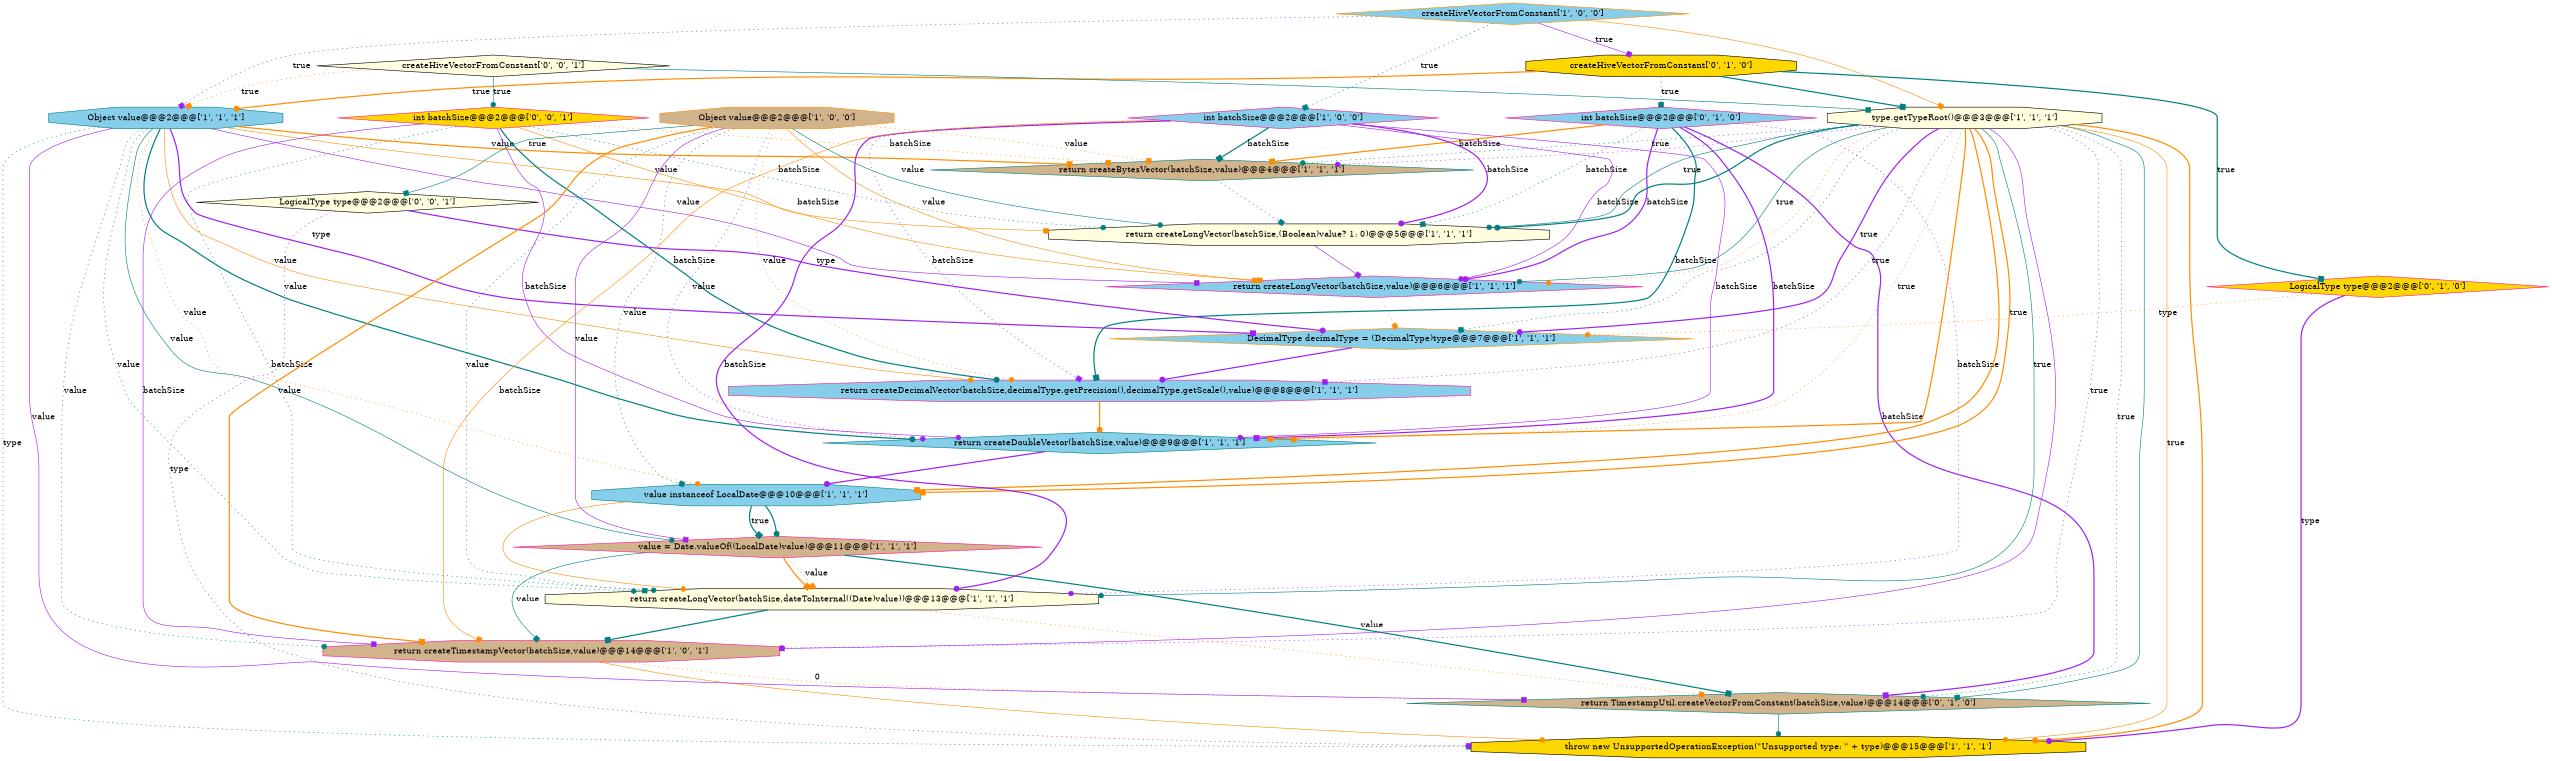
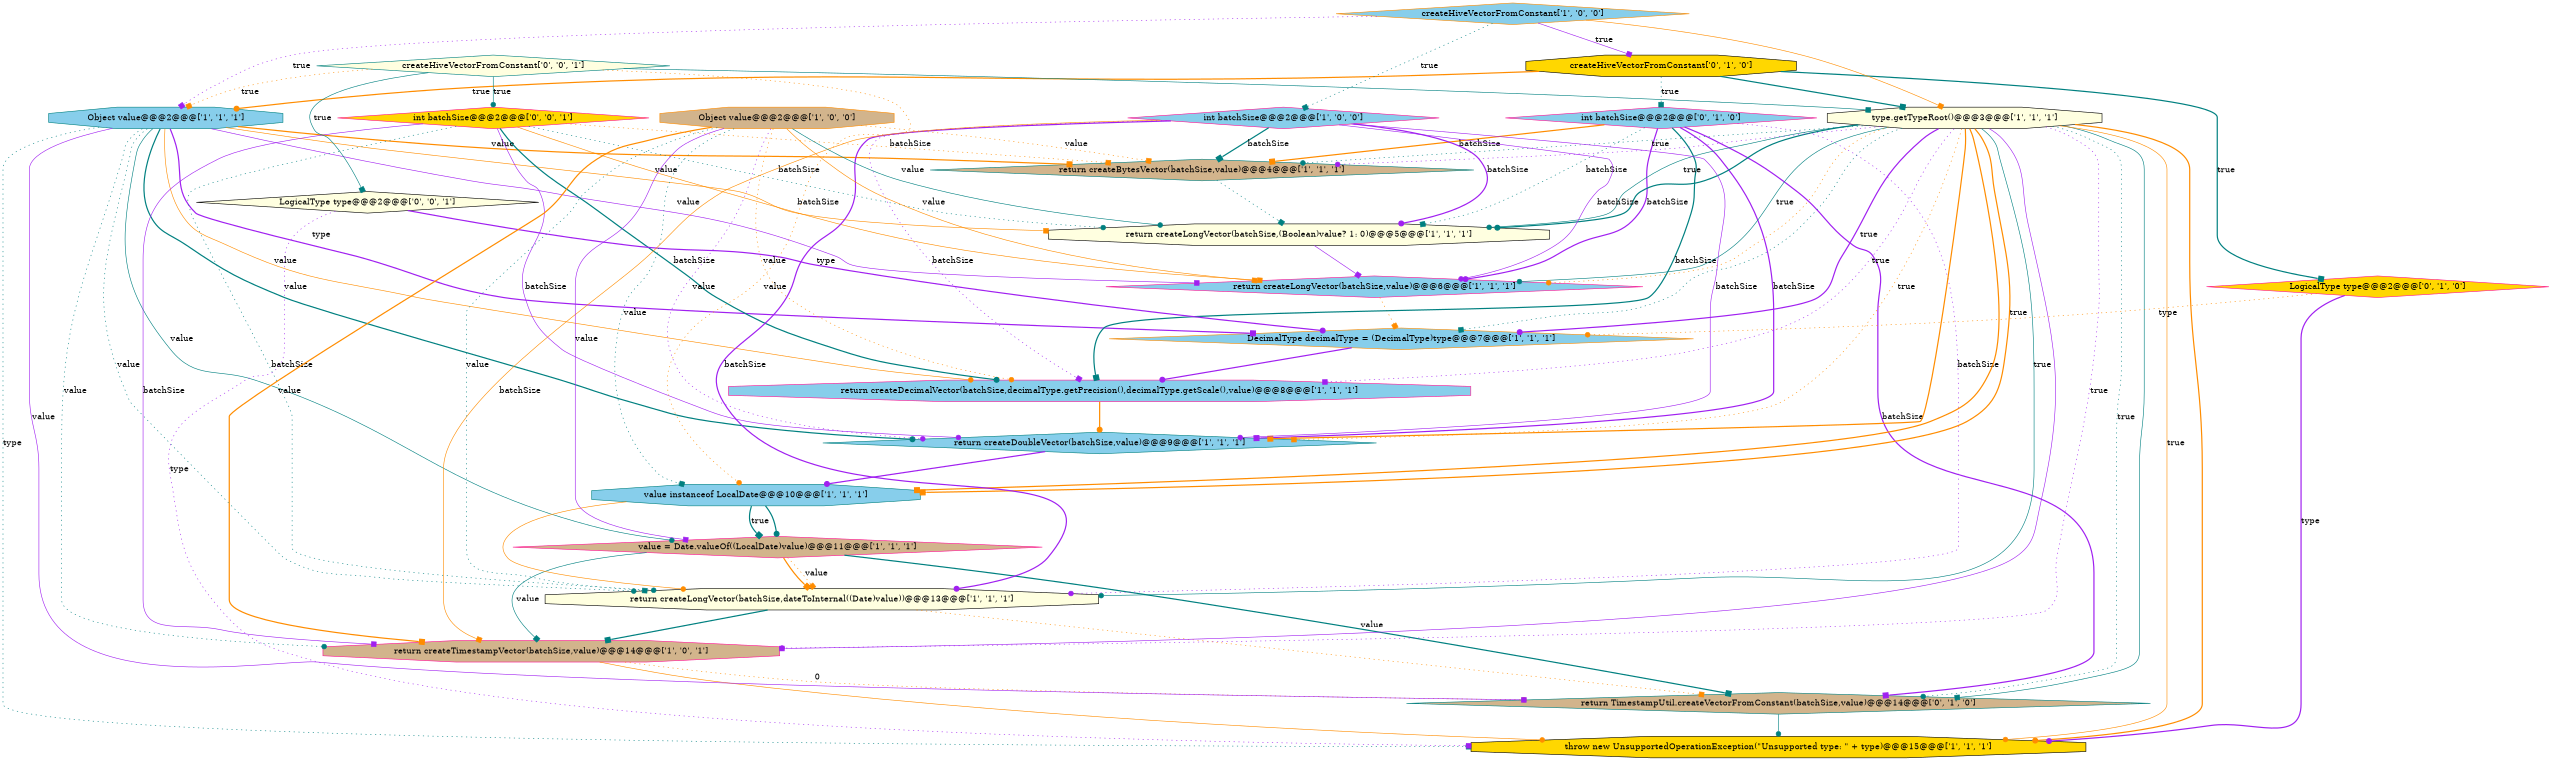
(493, 66) -> (493, 66)
(538, 139) -> (332, 95)
(328, 392) -> (844, 139)
